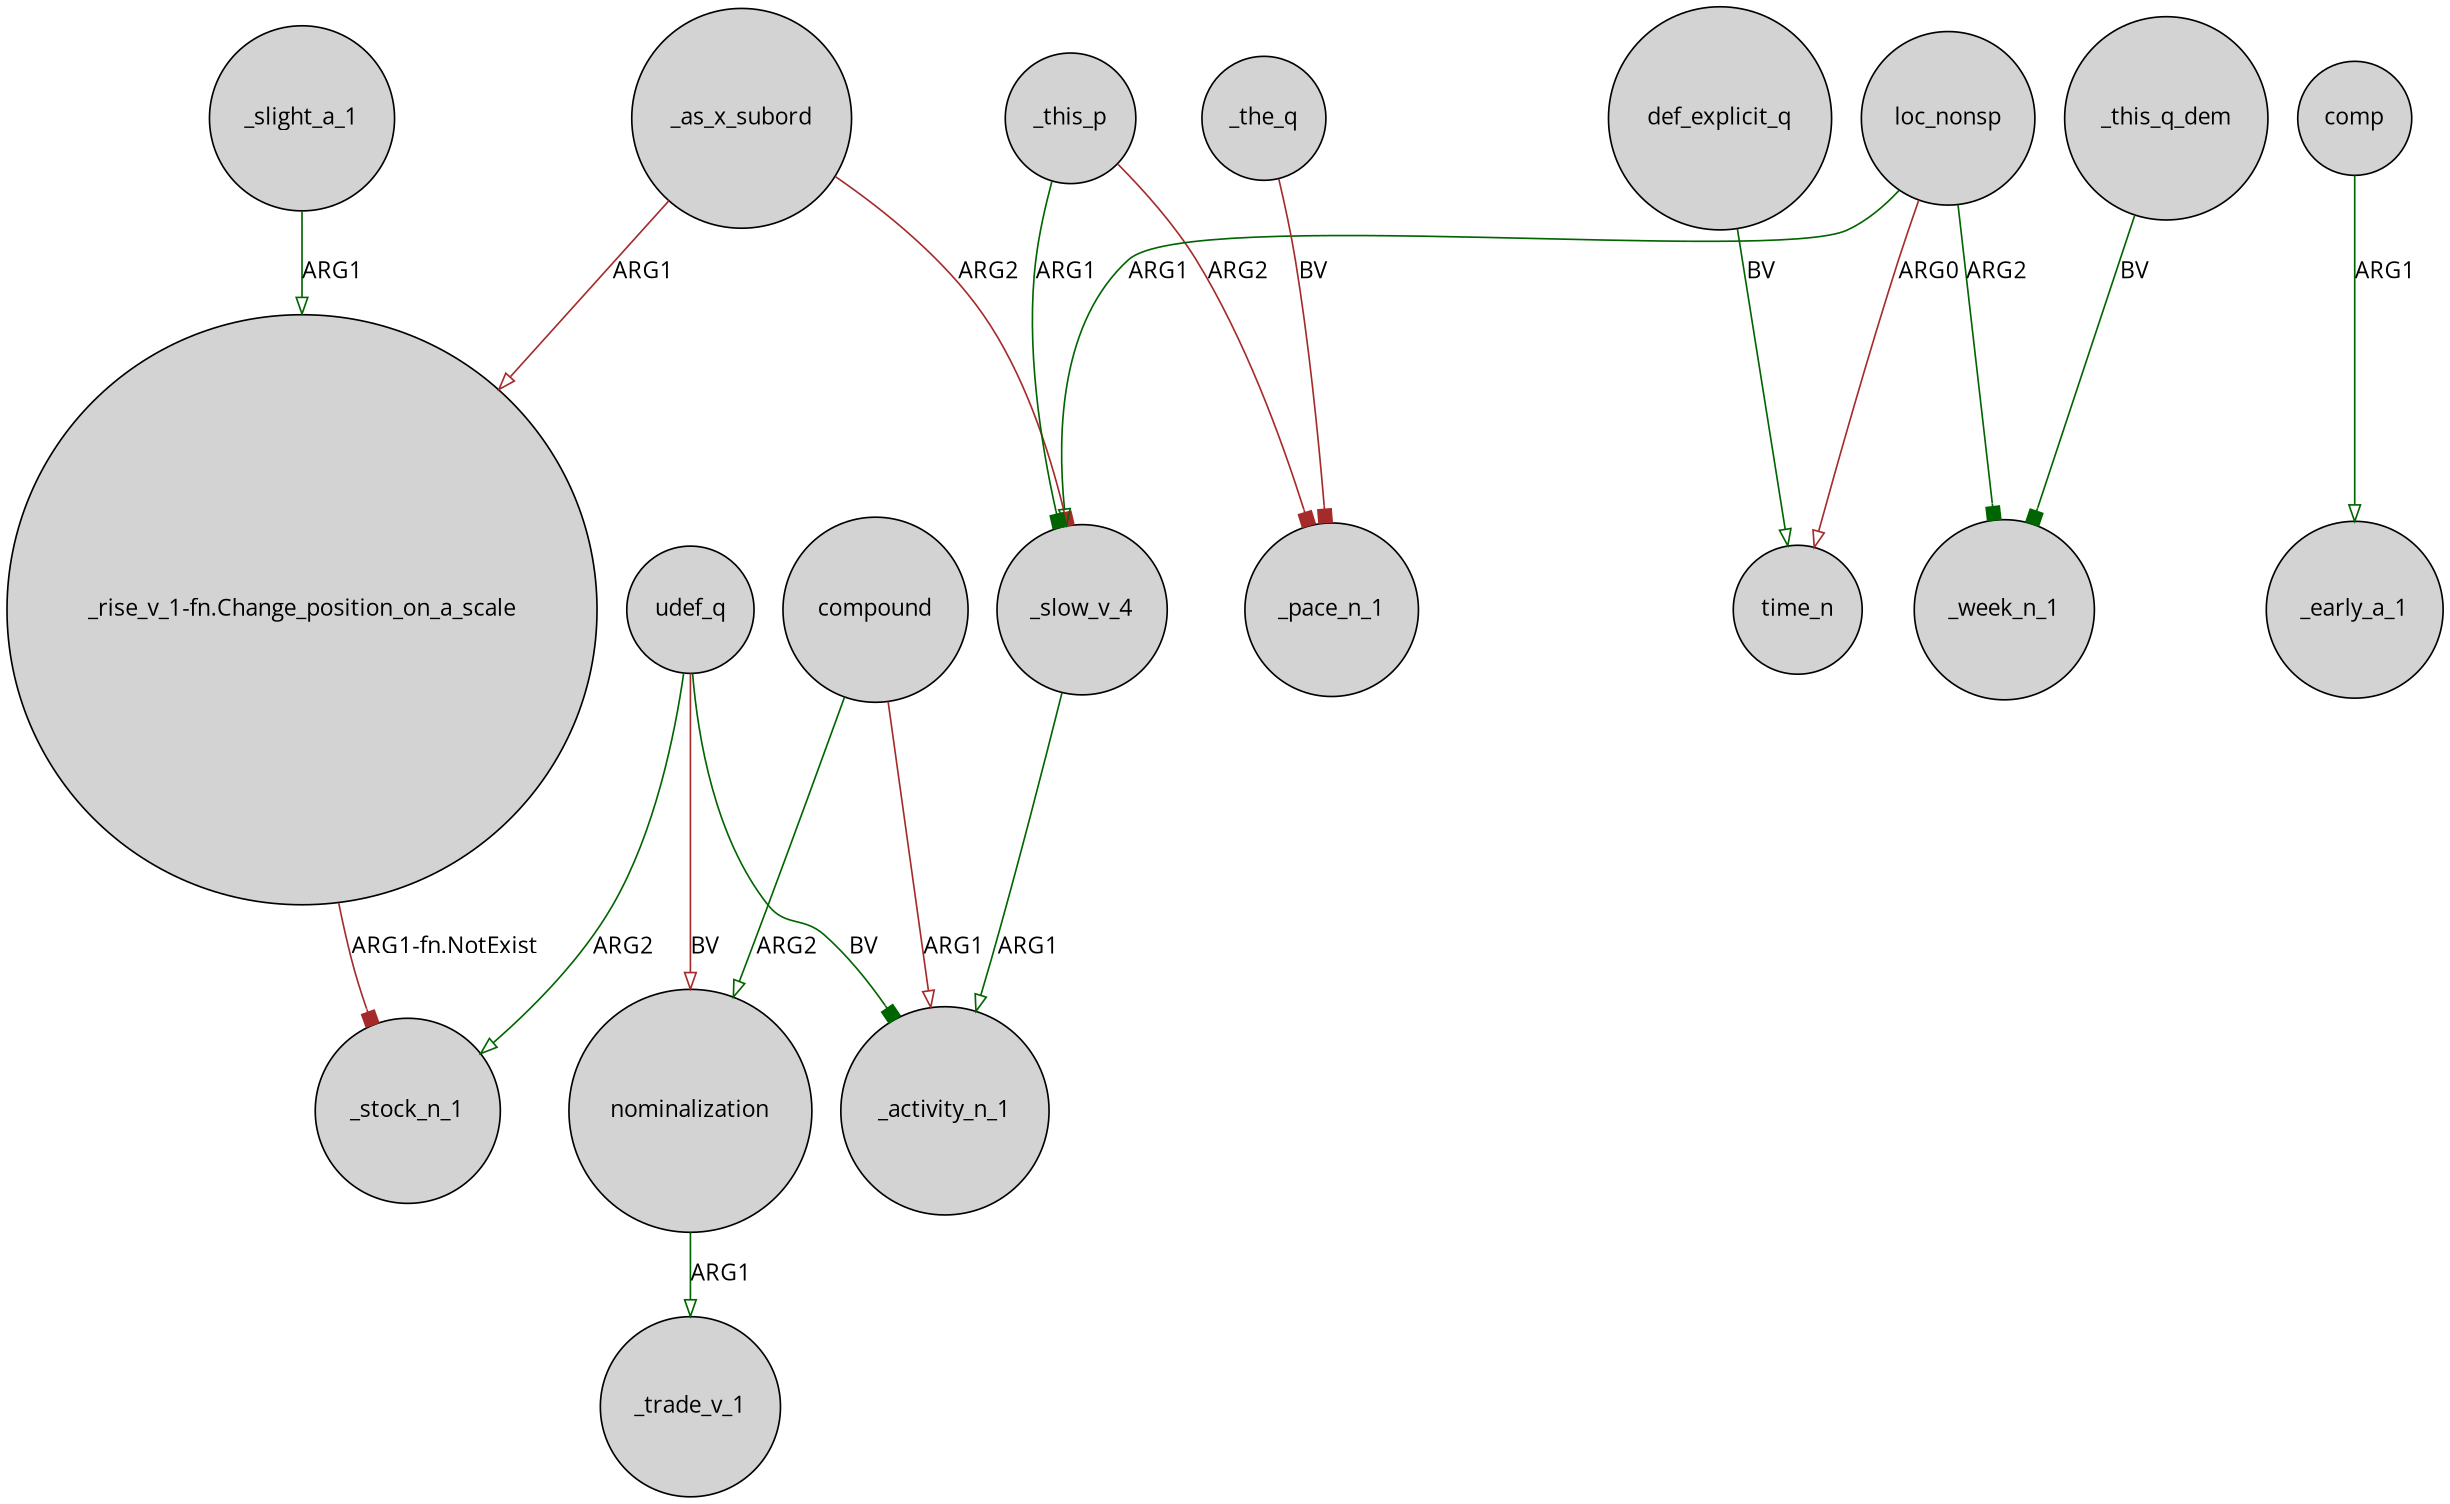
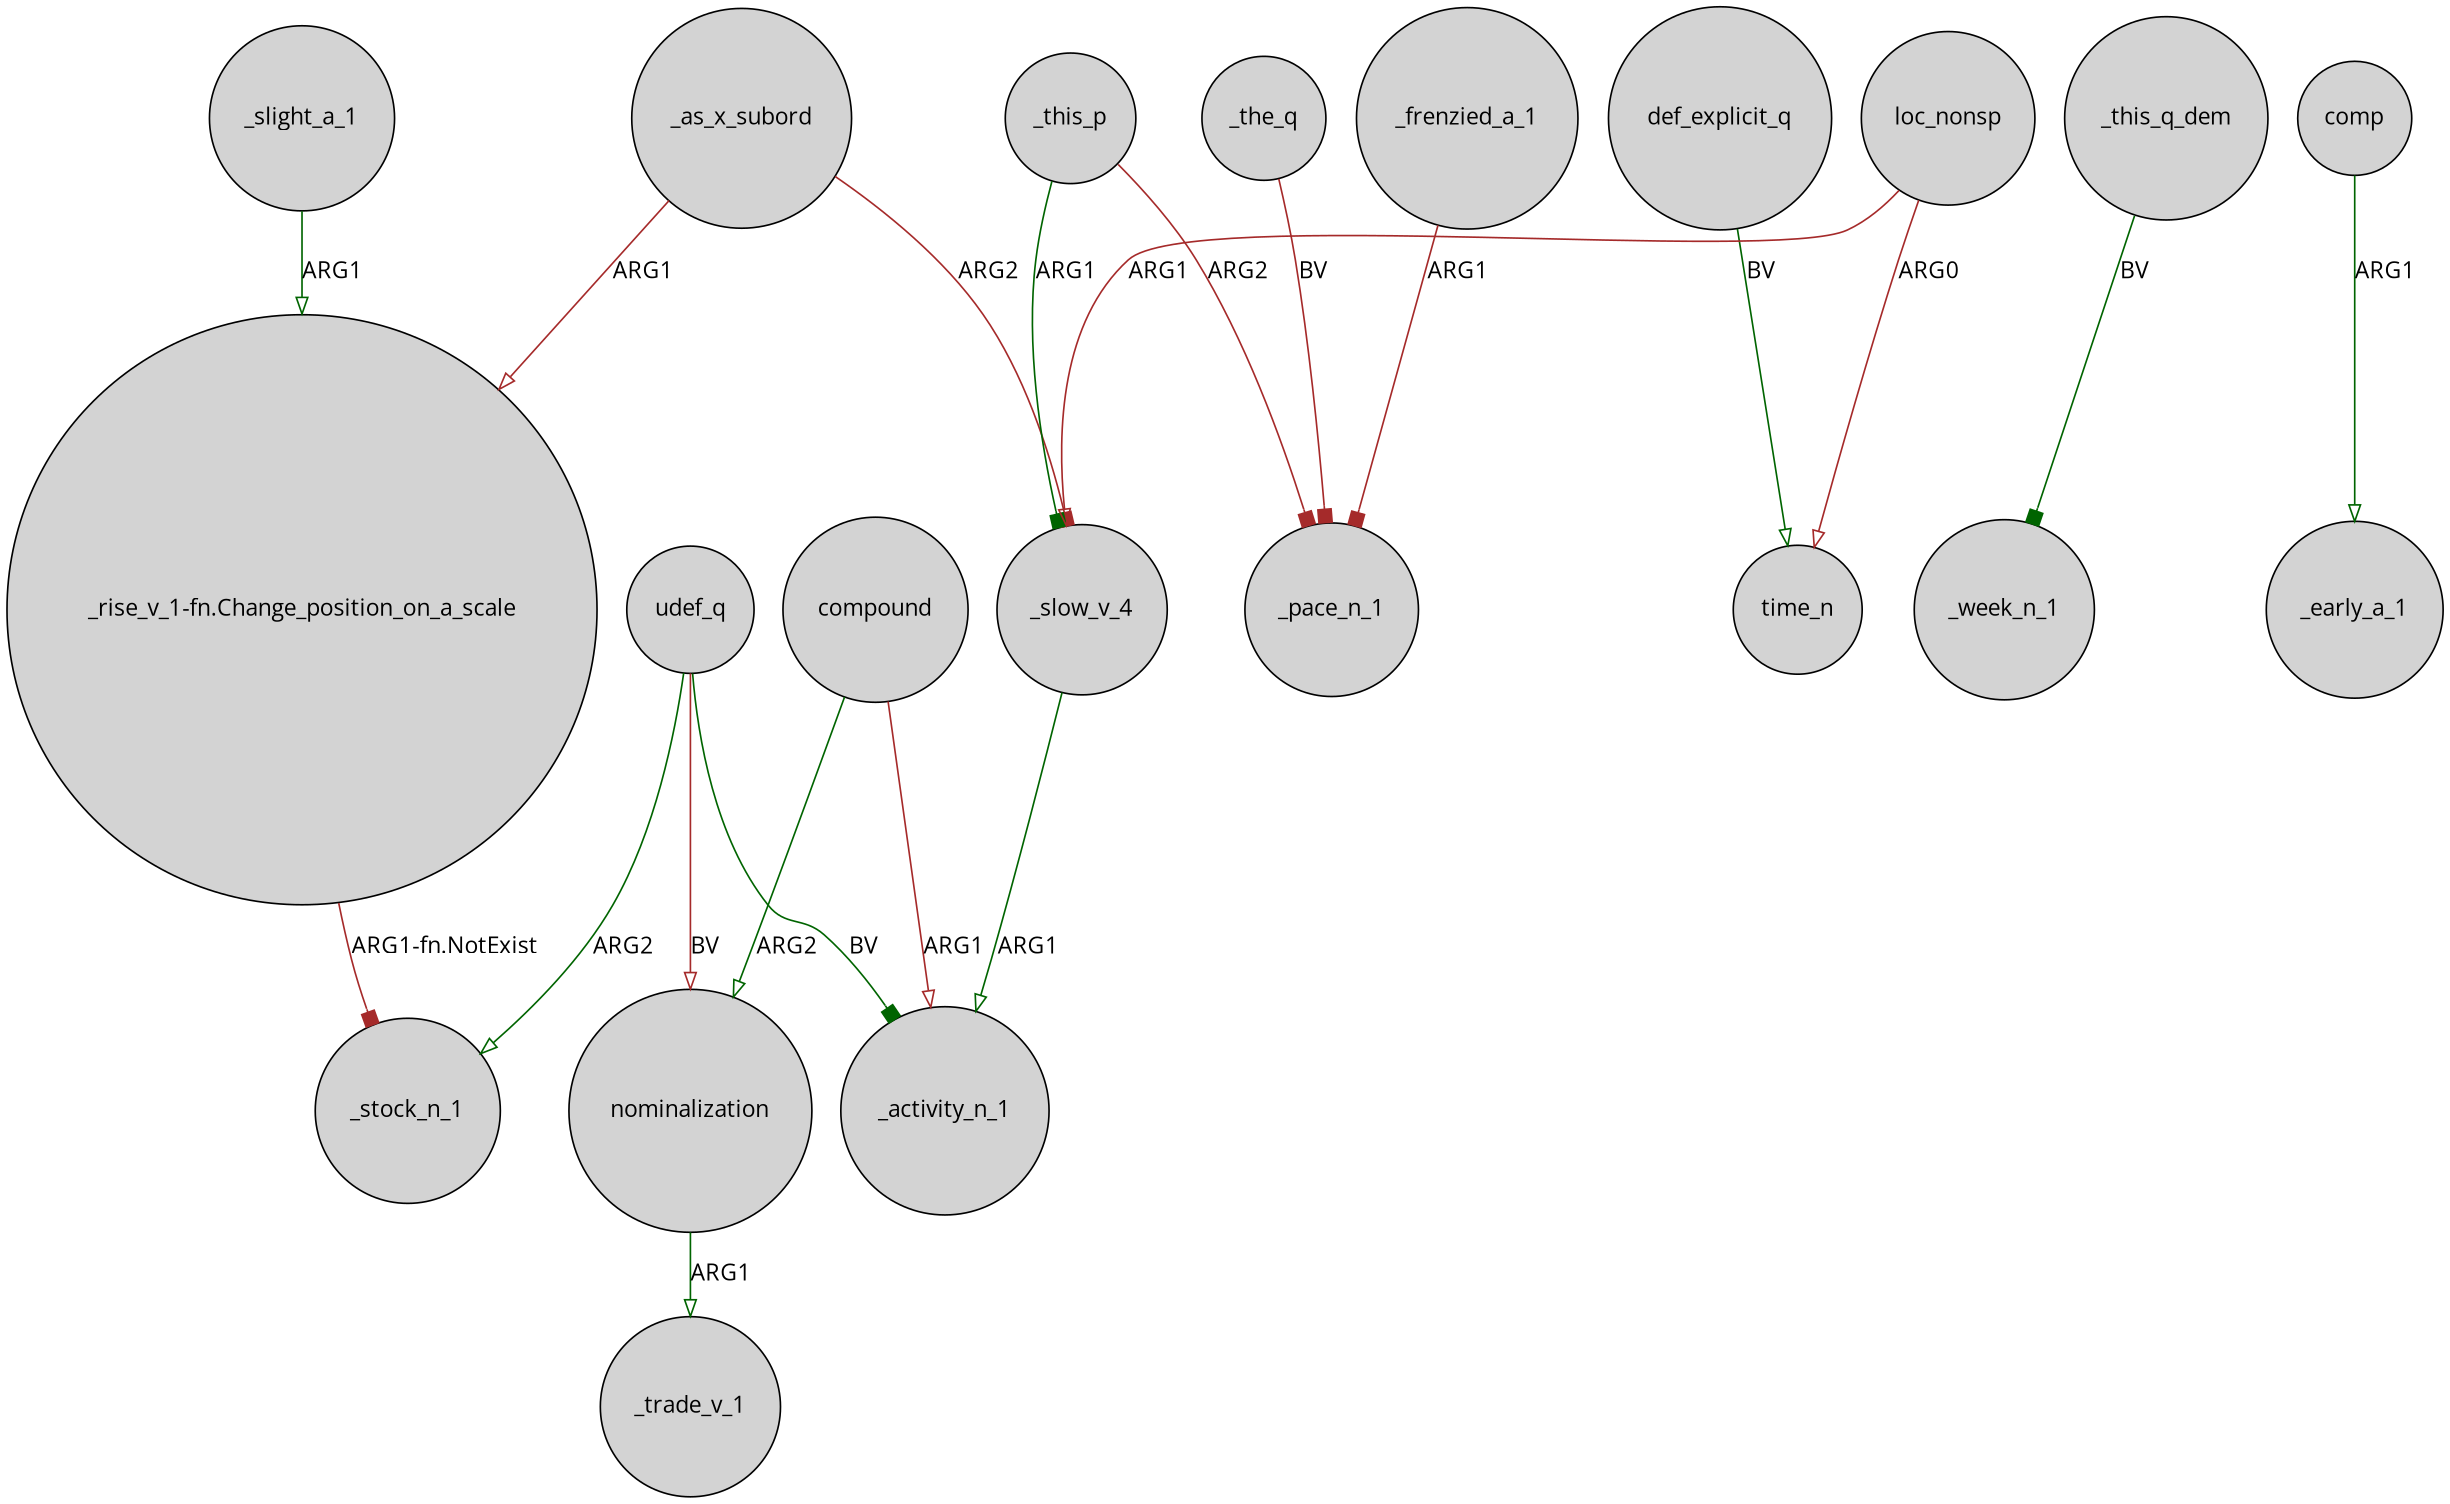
none -> (1467, 118)
(1386, 236) -> (1386, 236)
(1975, 354) -> none
